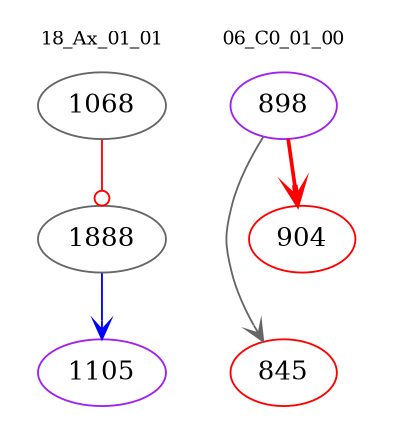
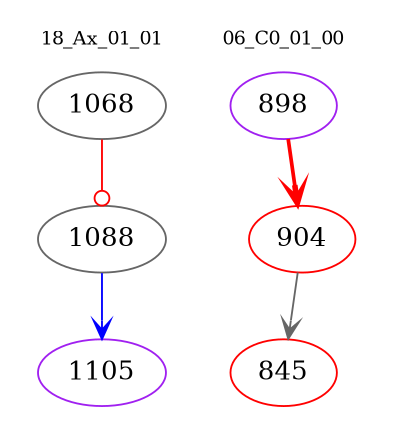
(227, 230) -> (294, 296)
(102, 239) -> (102, 239)
